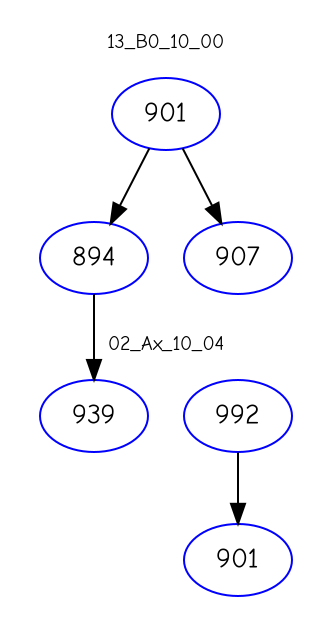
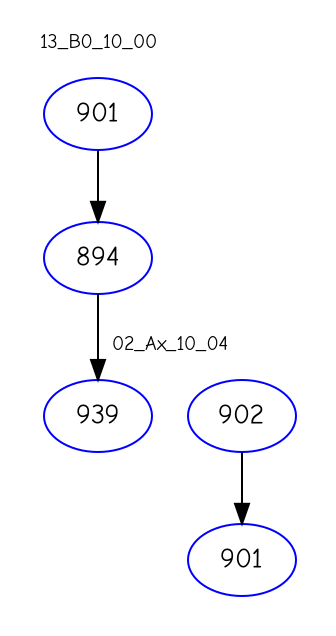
(238, 258) -> none
(238, 416) -> (242, 416)
